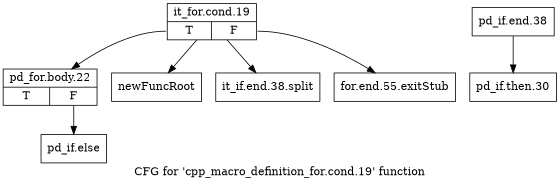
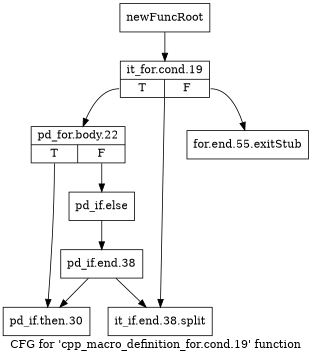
(185, 53) -> (165, 43)
none -> (53, 231)
none -> (102, 231)
none -> (128, 290)
